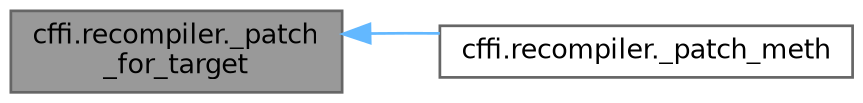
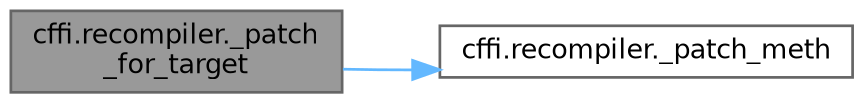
(405, 33) -> (378, 70)
